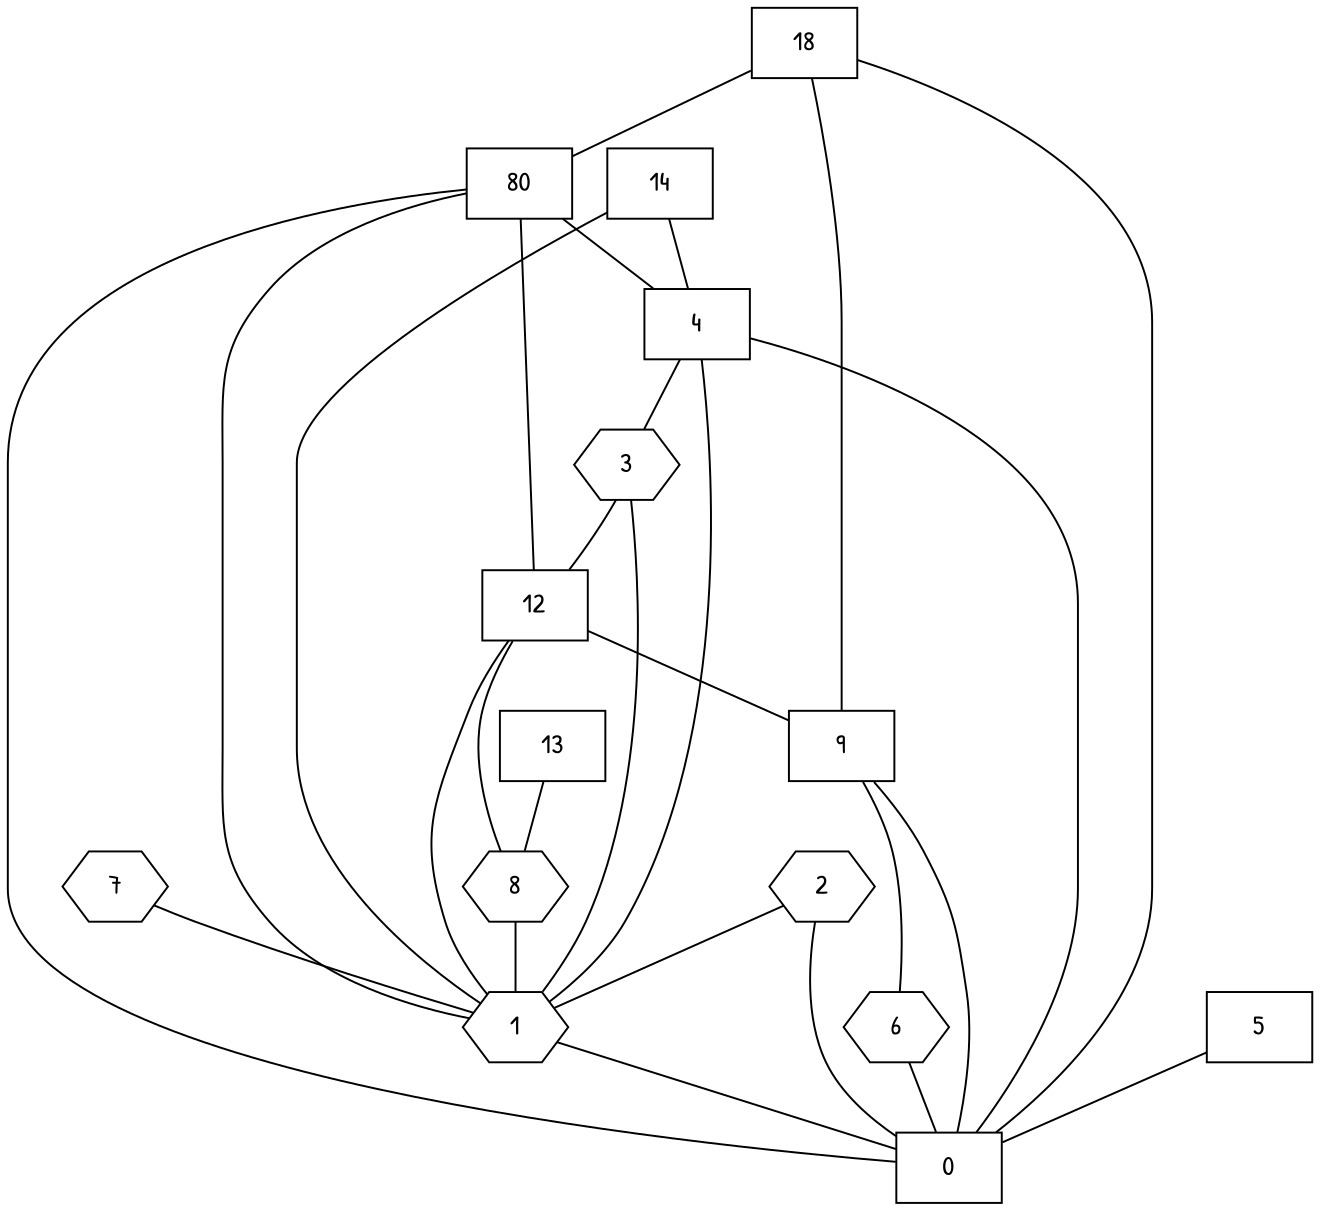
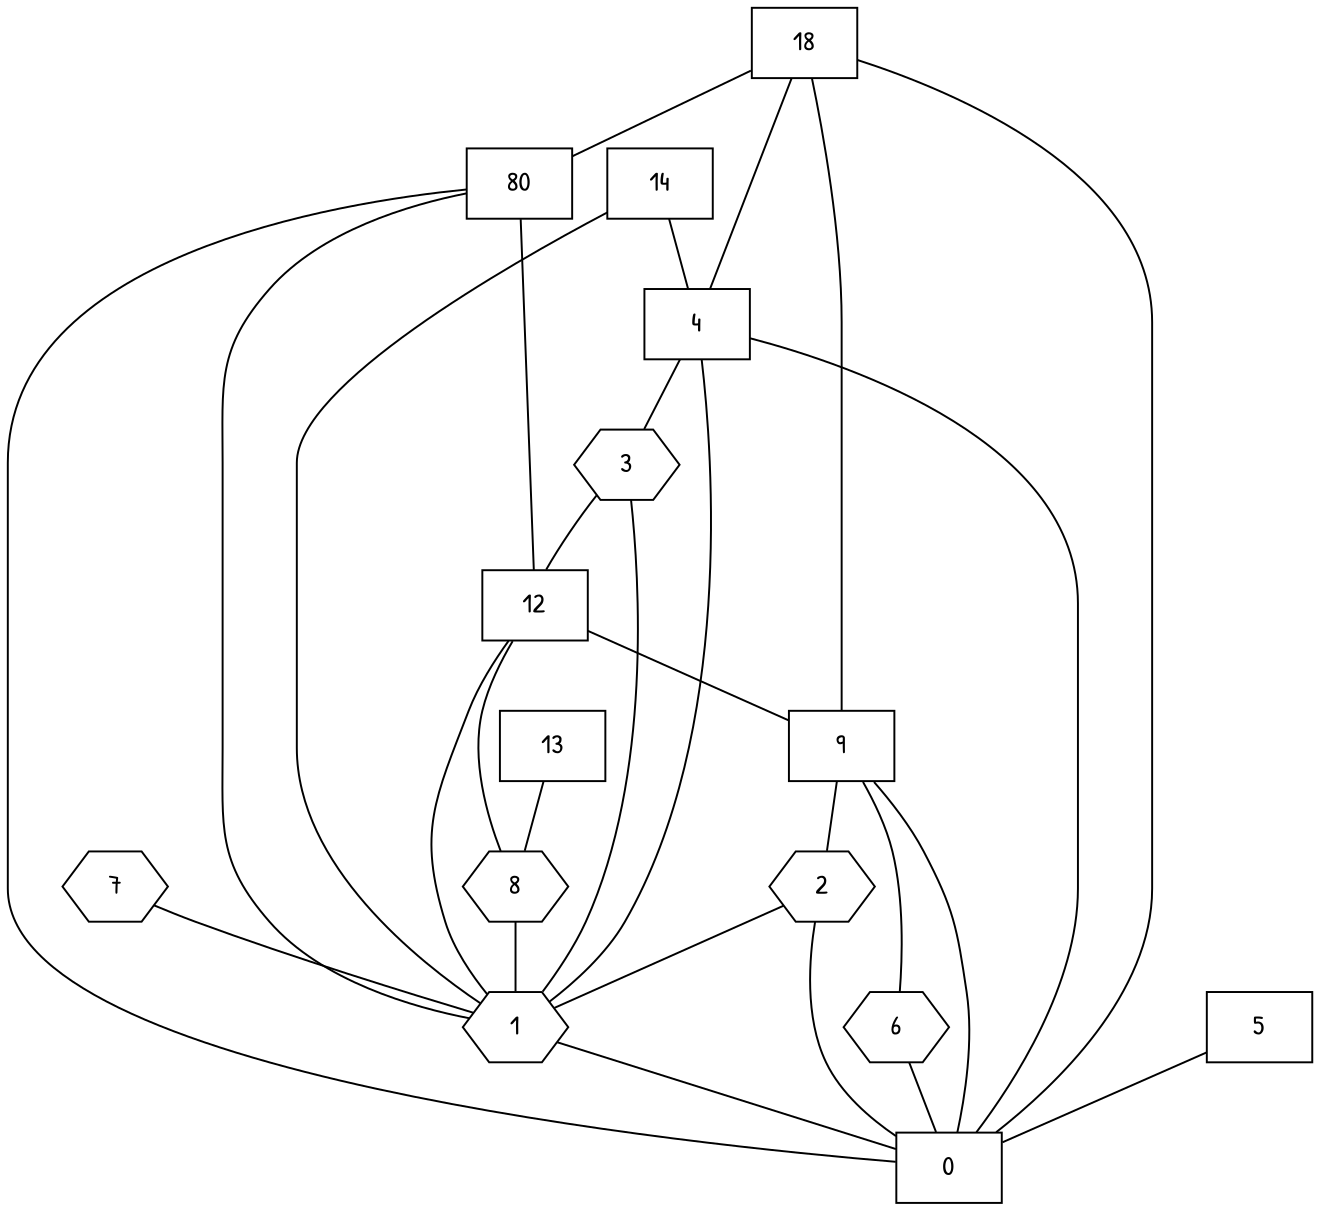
(608, 254) -> (751, 184)
(594, 536) -> (570, 532)
none -> (832, 816)
